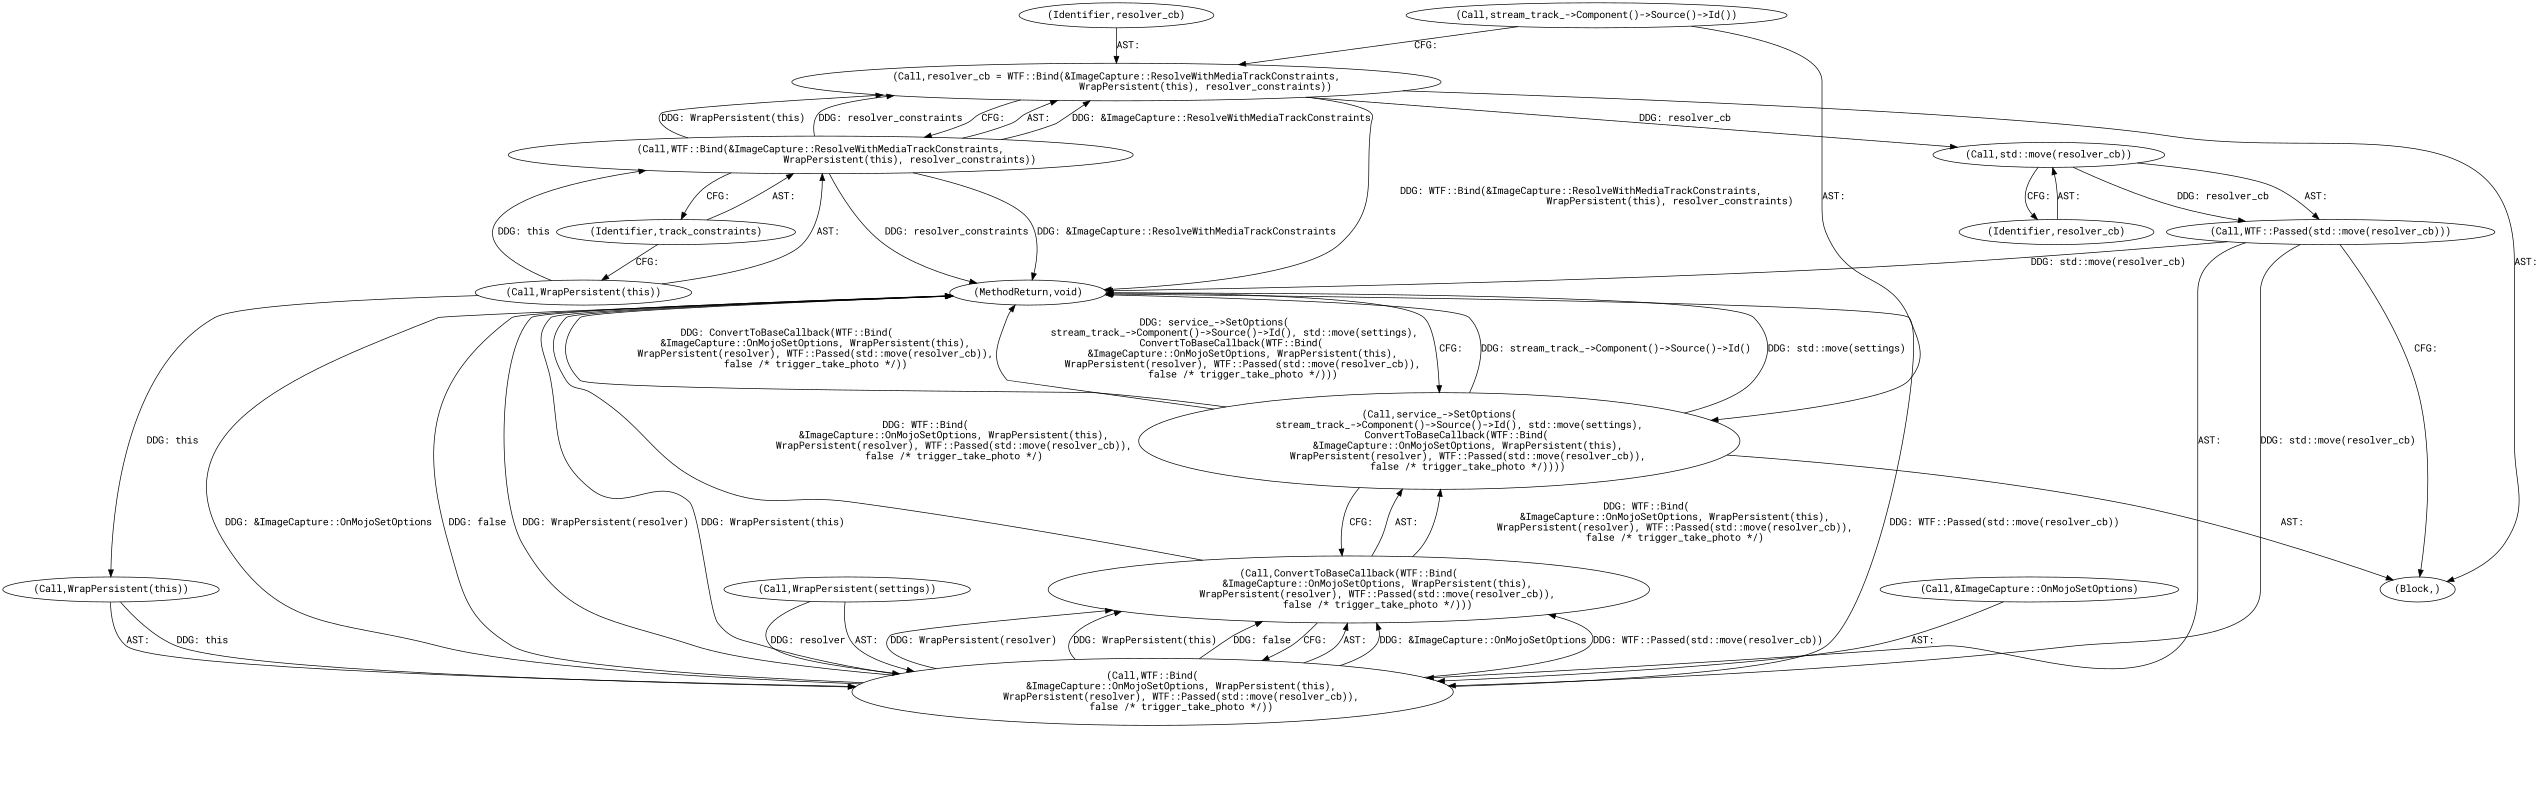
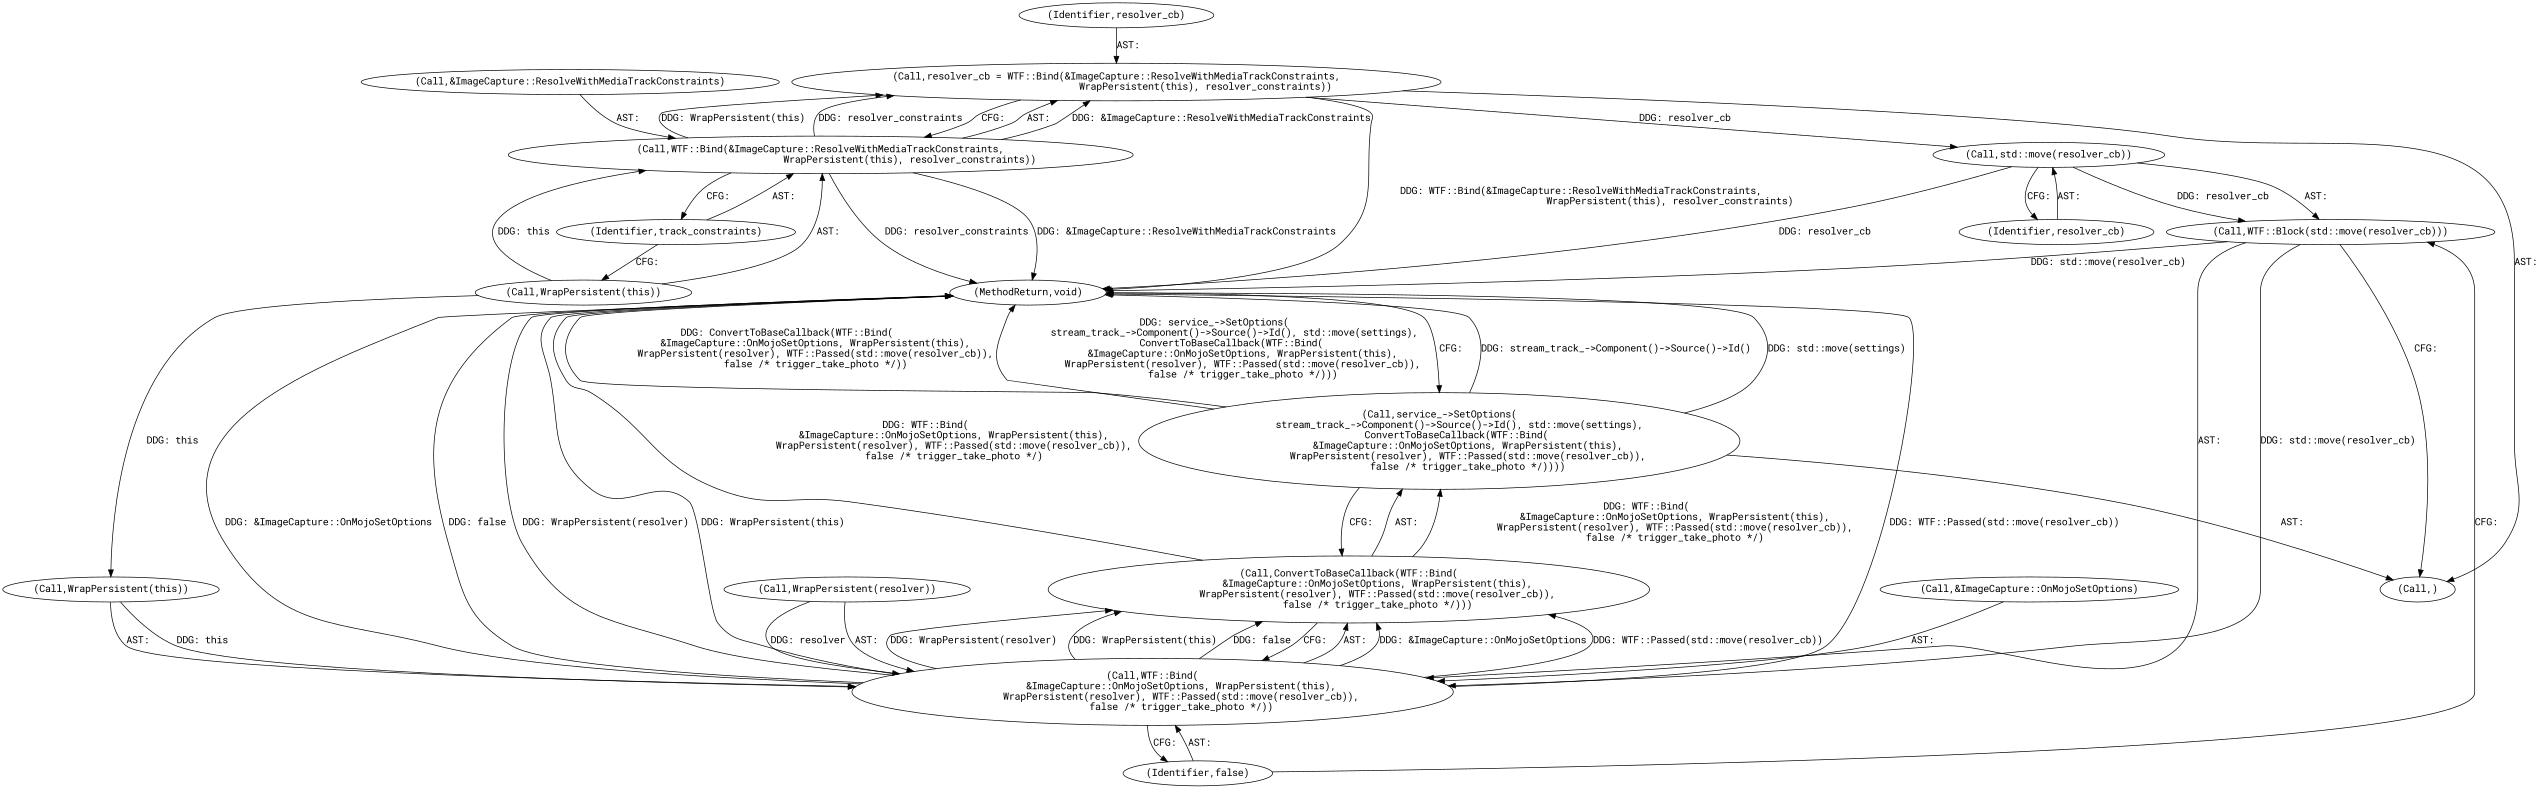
(1597, 15) -> none
none -> (570, 82)
(2331, 232) -> (2331, 232)
none -> (1564, 251)
(847, 589) -> (847, 589)
(2418, 589) -> (2418, 589)
none -> (1198, 773)
